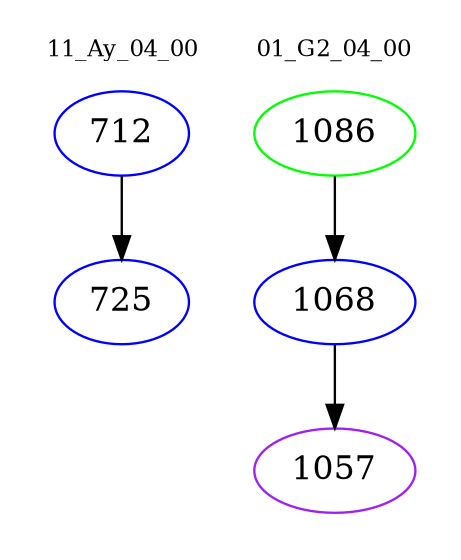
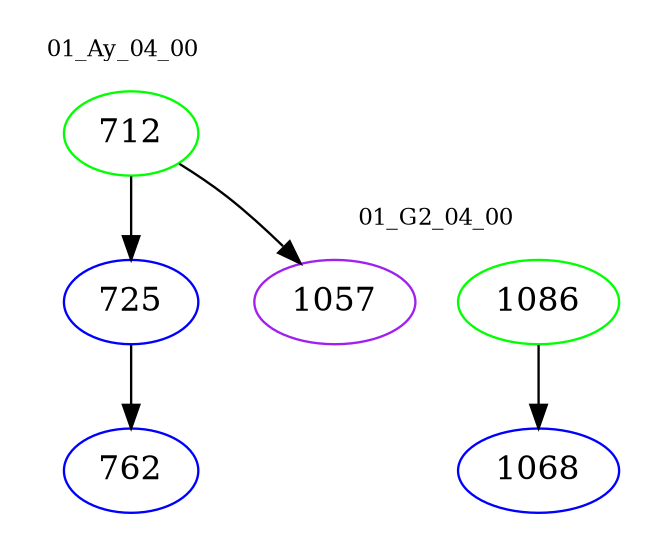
(123, 50) -> (123, 50)
(122, 133) -> (131, 133)
(335, 375) -> (251, 217)
none -> (131, 471)
